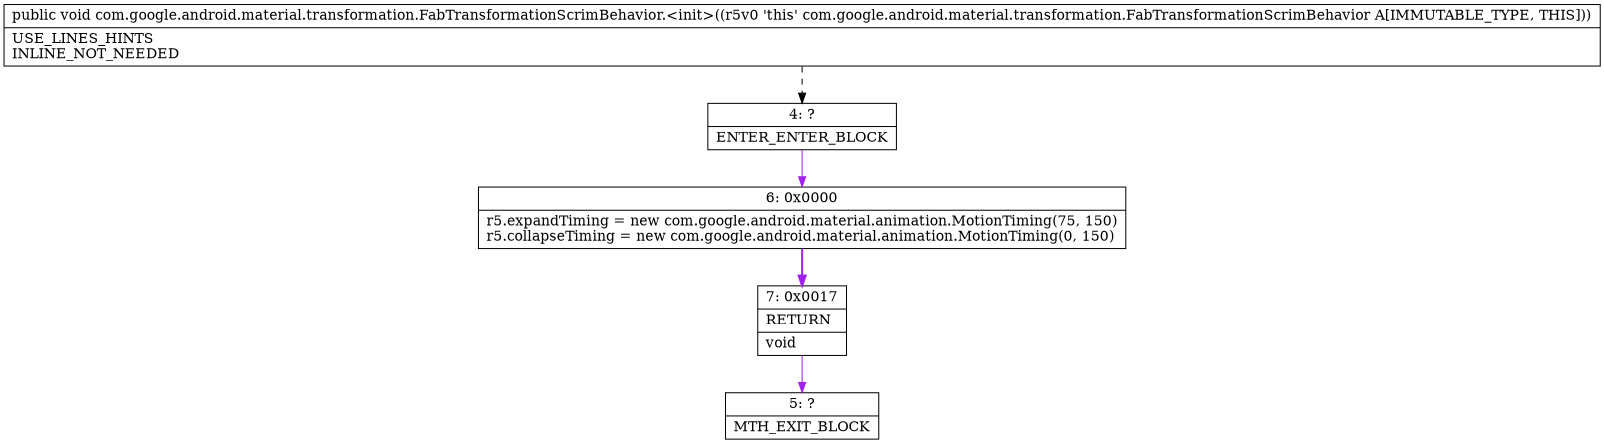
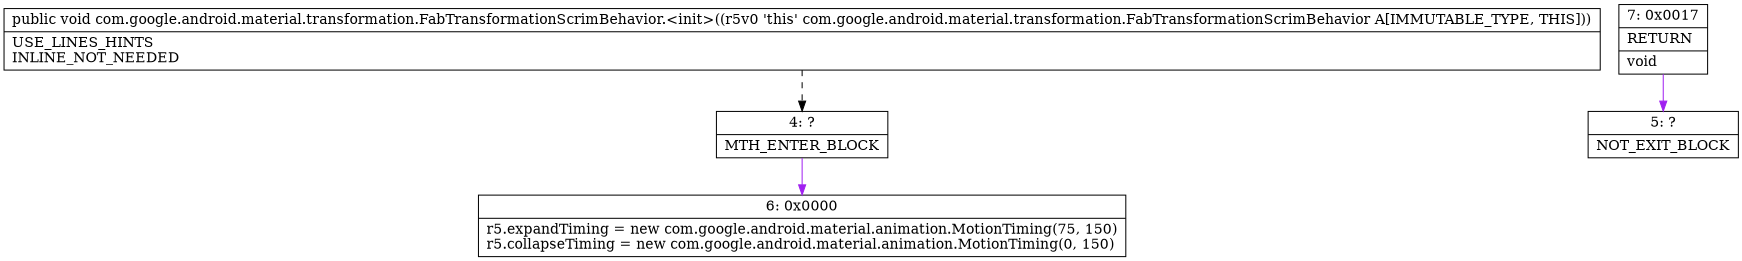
(802, 138) -> (802, 146)
(802, 262) -> none
(802, 427) -> (1663, 146)
